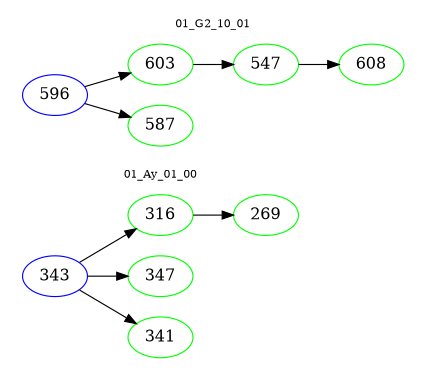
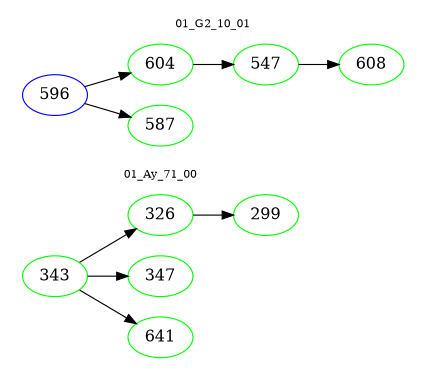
(160, 65) -> (160, 65)
(160, 175) -> (160, 175)
(160, 215) -> (160, 215)
(266, 215) -> (266, 215)
(55, 276) -> (55, 276)
(160, 337) -> (160, 337)
